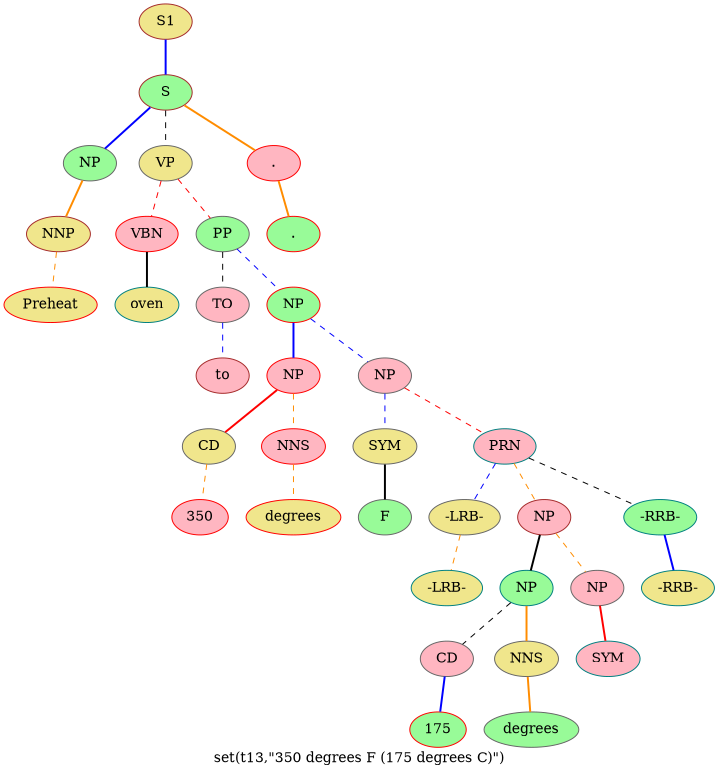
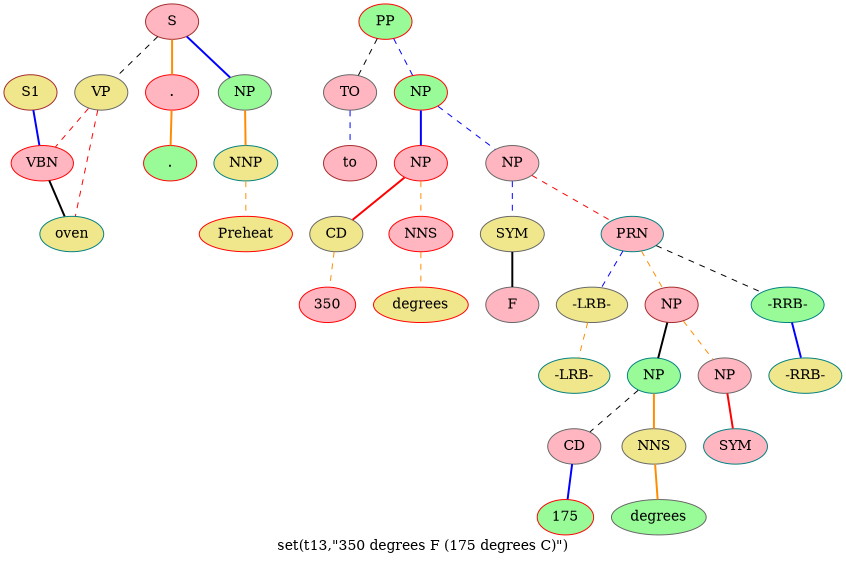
(166, 57) -> (36, 128)
(166, 92) -> (172, 22)
(194, 199) -> (87, 163)
(58, 234) -> (246, 163)
(223, 234) -> (385, 22)
(385, 517) -> (512, 305)
